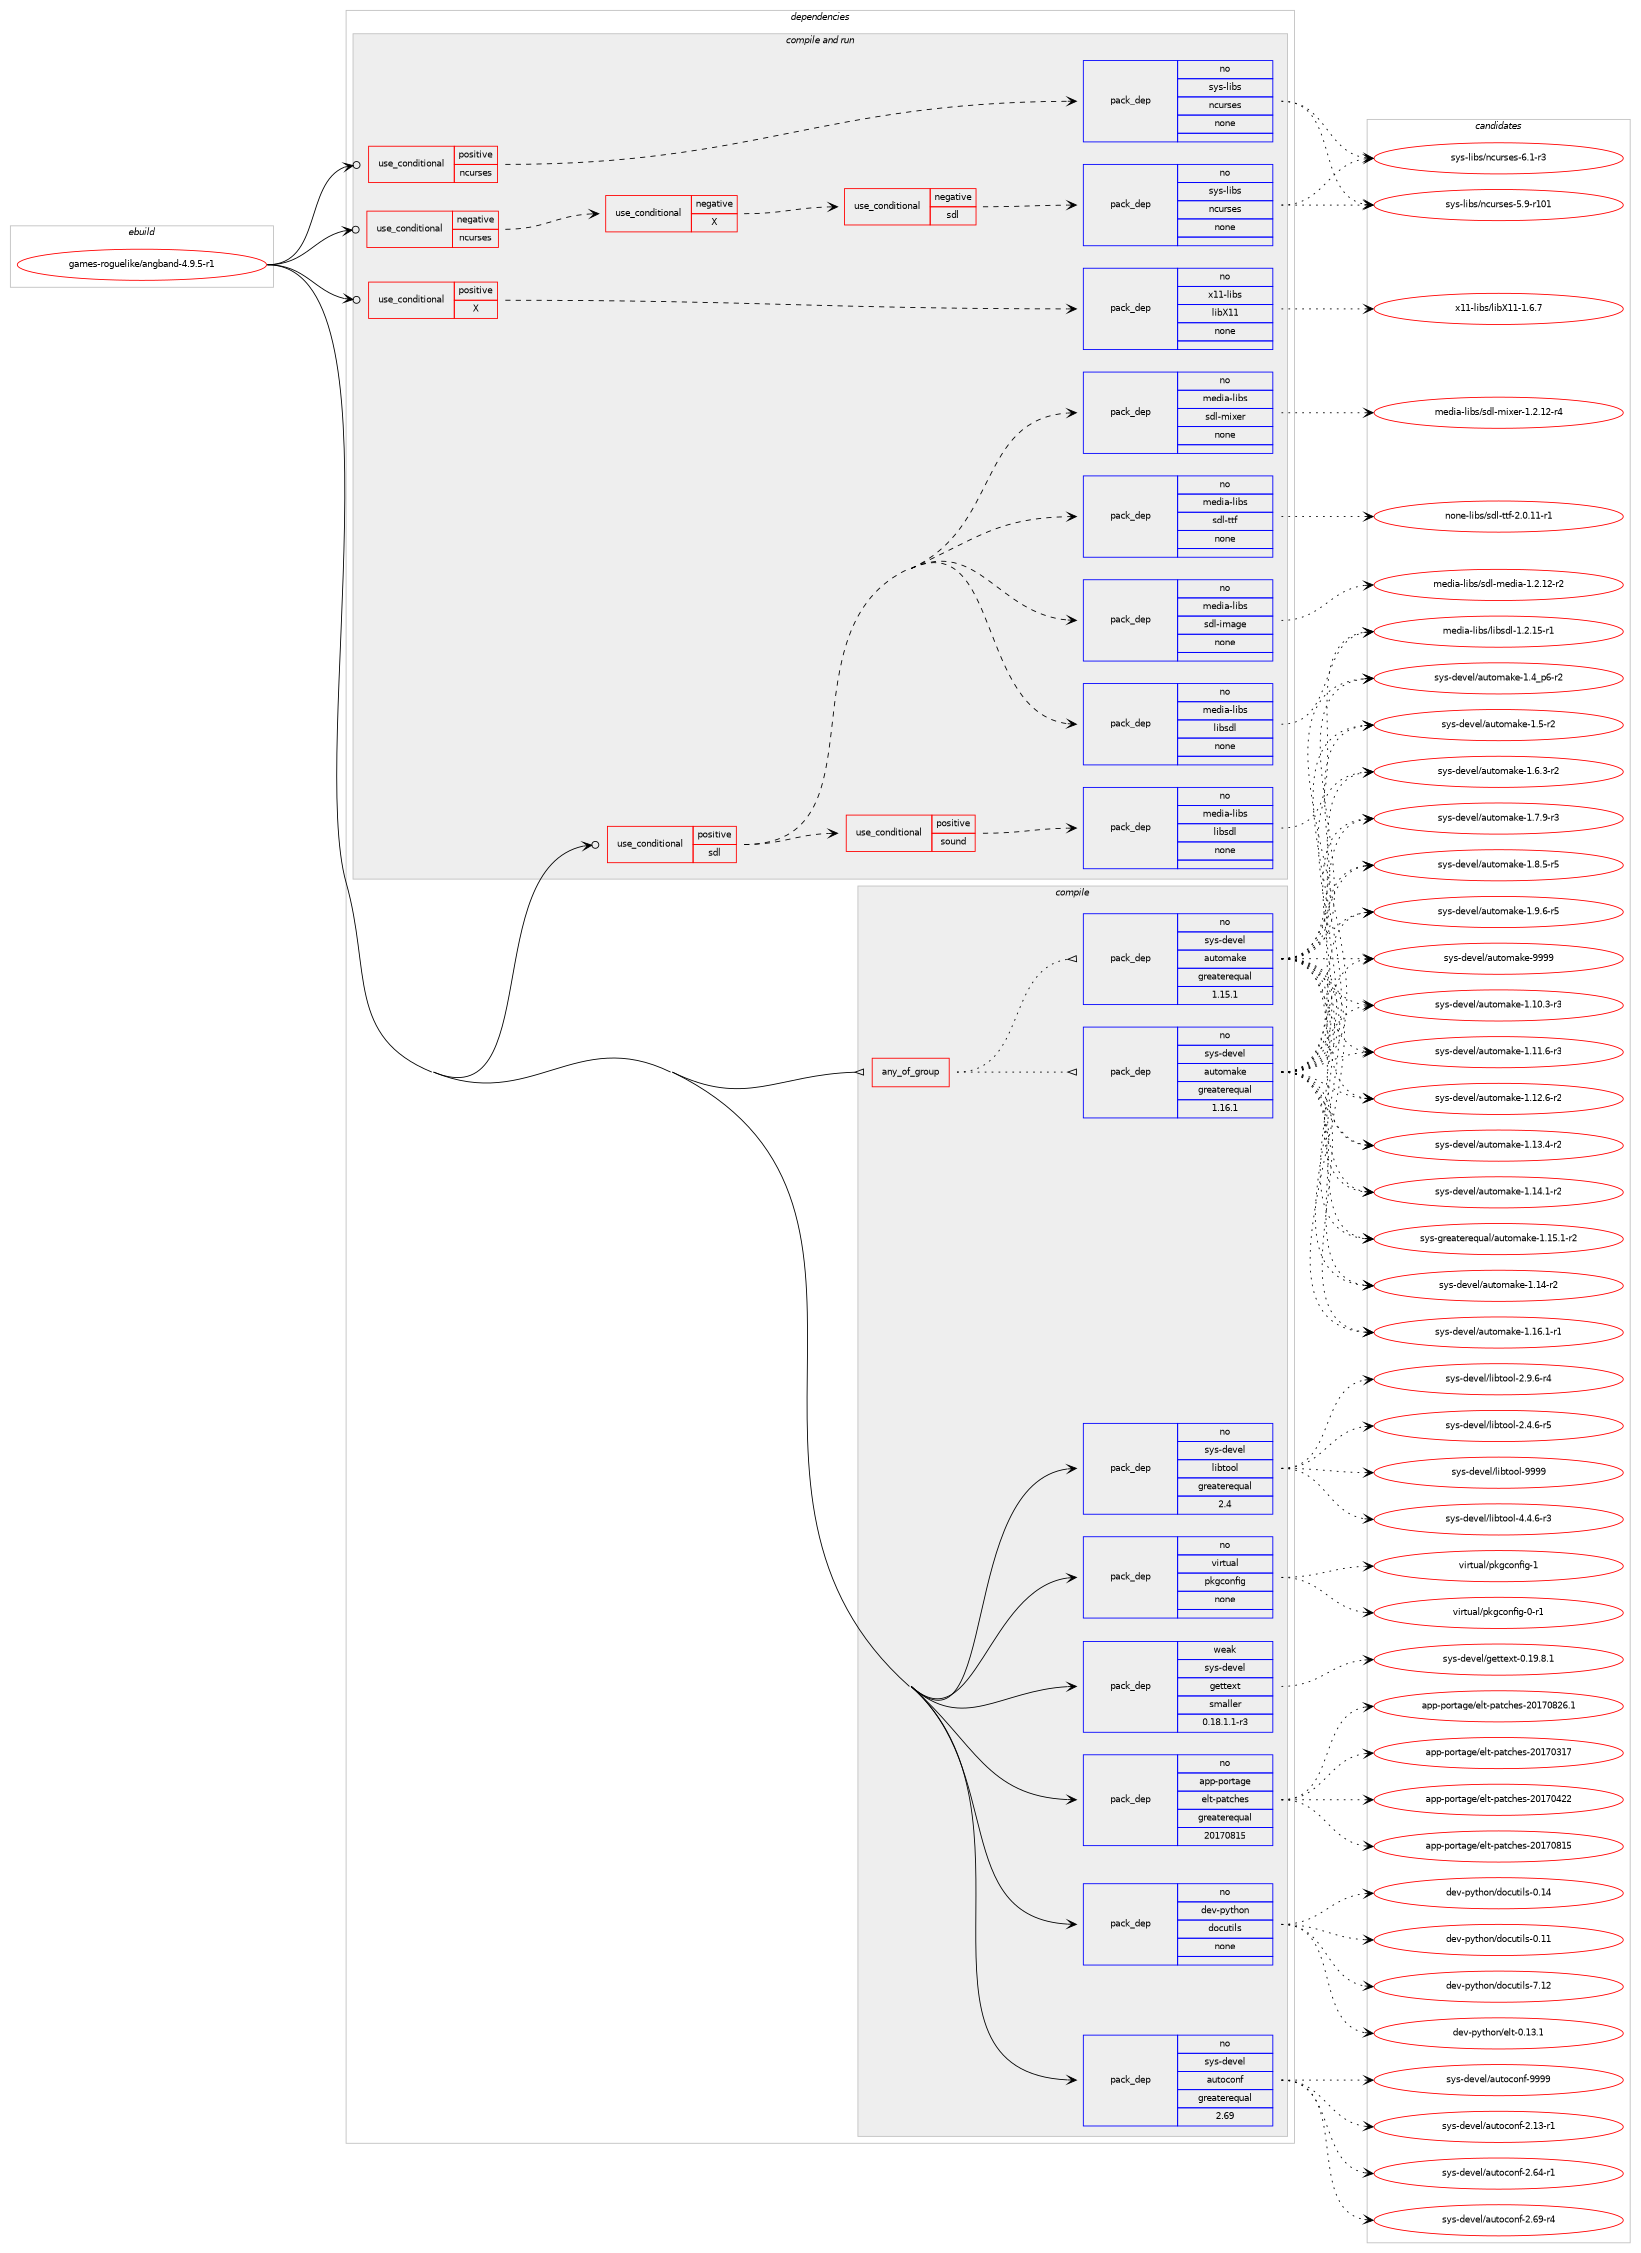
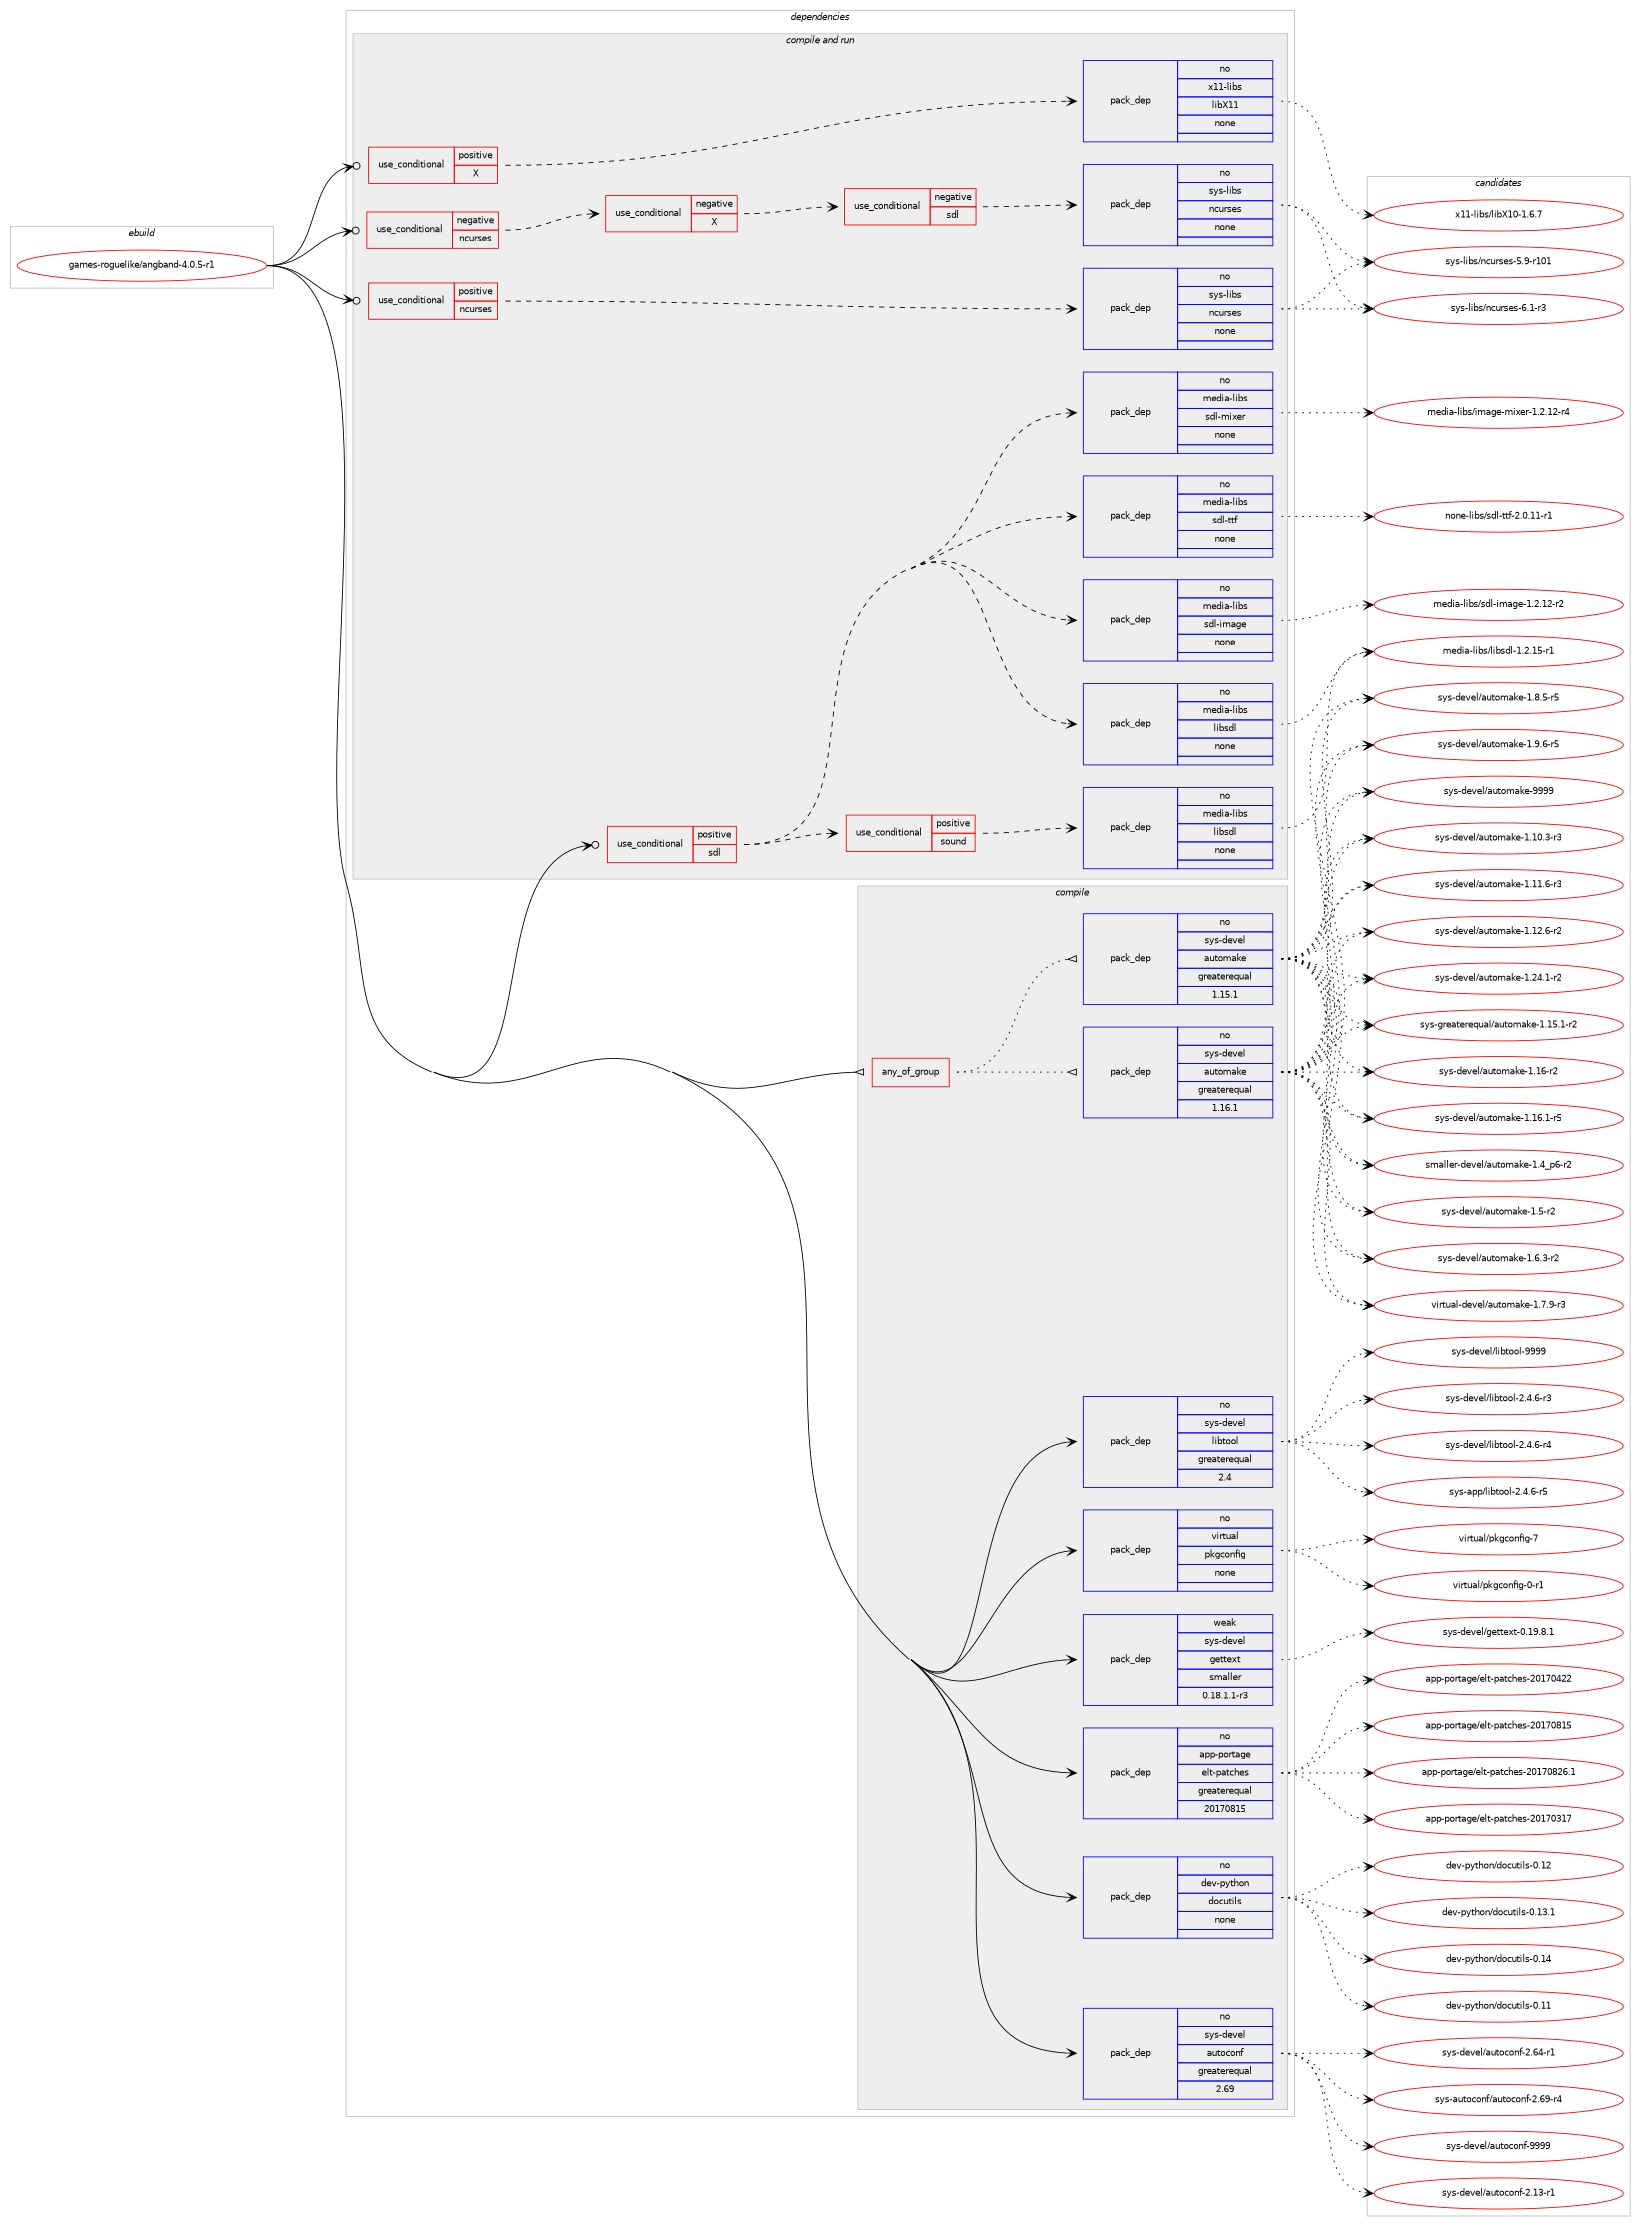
(142, 265) -> (142, 266)
(1499, 309) -> (1499, 215)
(1499, 413) -> (1499, 413)
(1499, 585) -> (1499, 605)
(1499, 678) -> (1499, 1166)
(1499, 819) -> (1499, 1306)
(1499, 1146) -> none
(1499, 1192) -> (1499, 979)
(1499, 1286) -> (1499, 1072)
(1499, 1333) -> (1499, 1119)
(1499, 1379) -> (1499, 1446)
(1499, 1426) -> (1499, 1493)
(1499, 1519) -> (1499, 1399)
(1499, 1566) -> (1499, 1539)
(1499, 1987) -> (1499, 1866)
(1499, 2033) -> (1499, 1913)
(1499, 2220) -> (1499, 2100)
